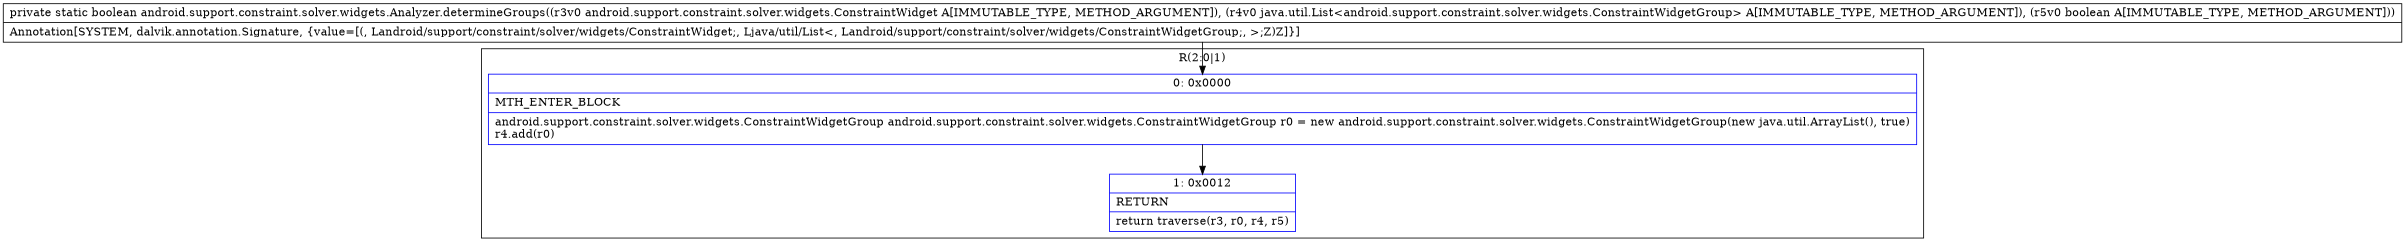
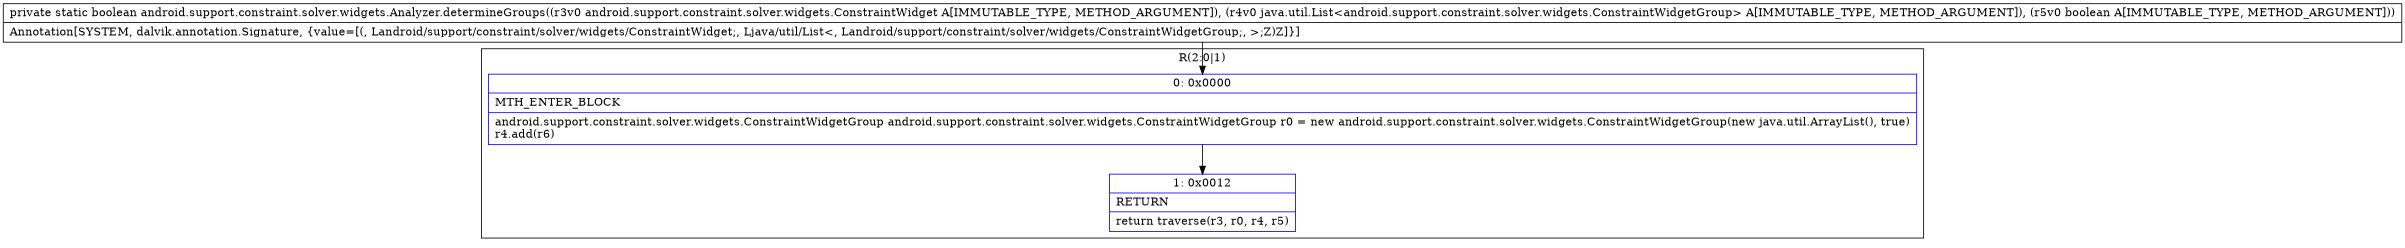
(525, 134) -> (525, 134)
